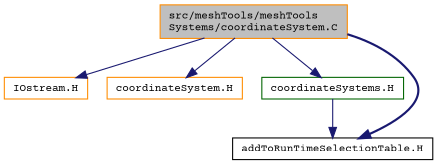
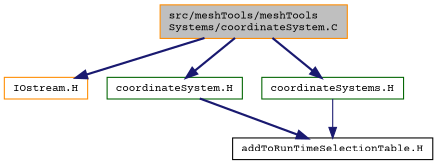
(215, 54) -> (215, 54)
(292, 54) -> (292, 54)
(145, 56) -> (145, 56)
(414, 78) -> (249, 117)
(175, 88) -> (175, 88)
